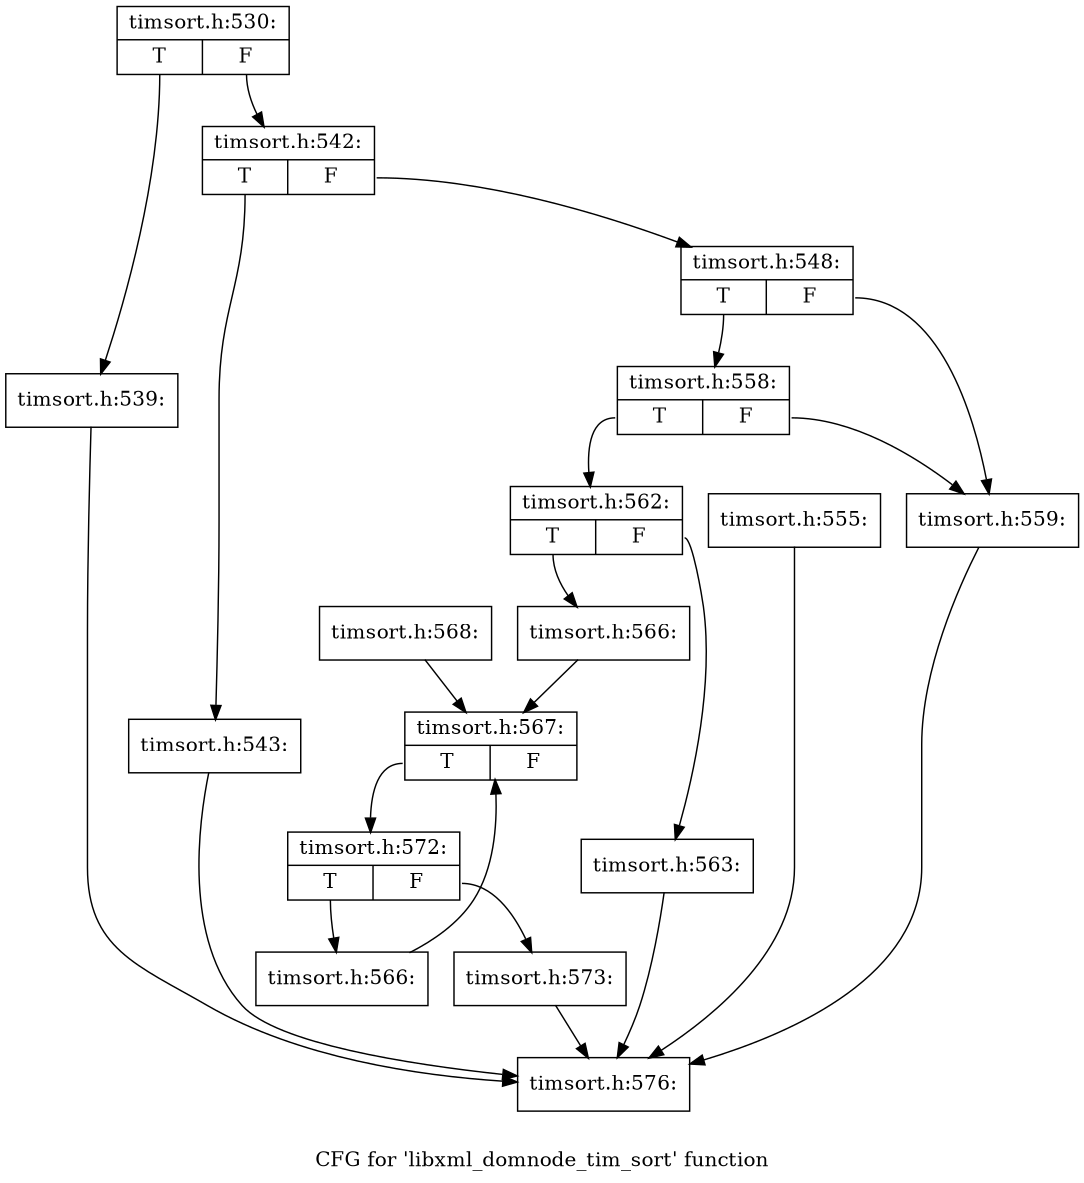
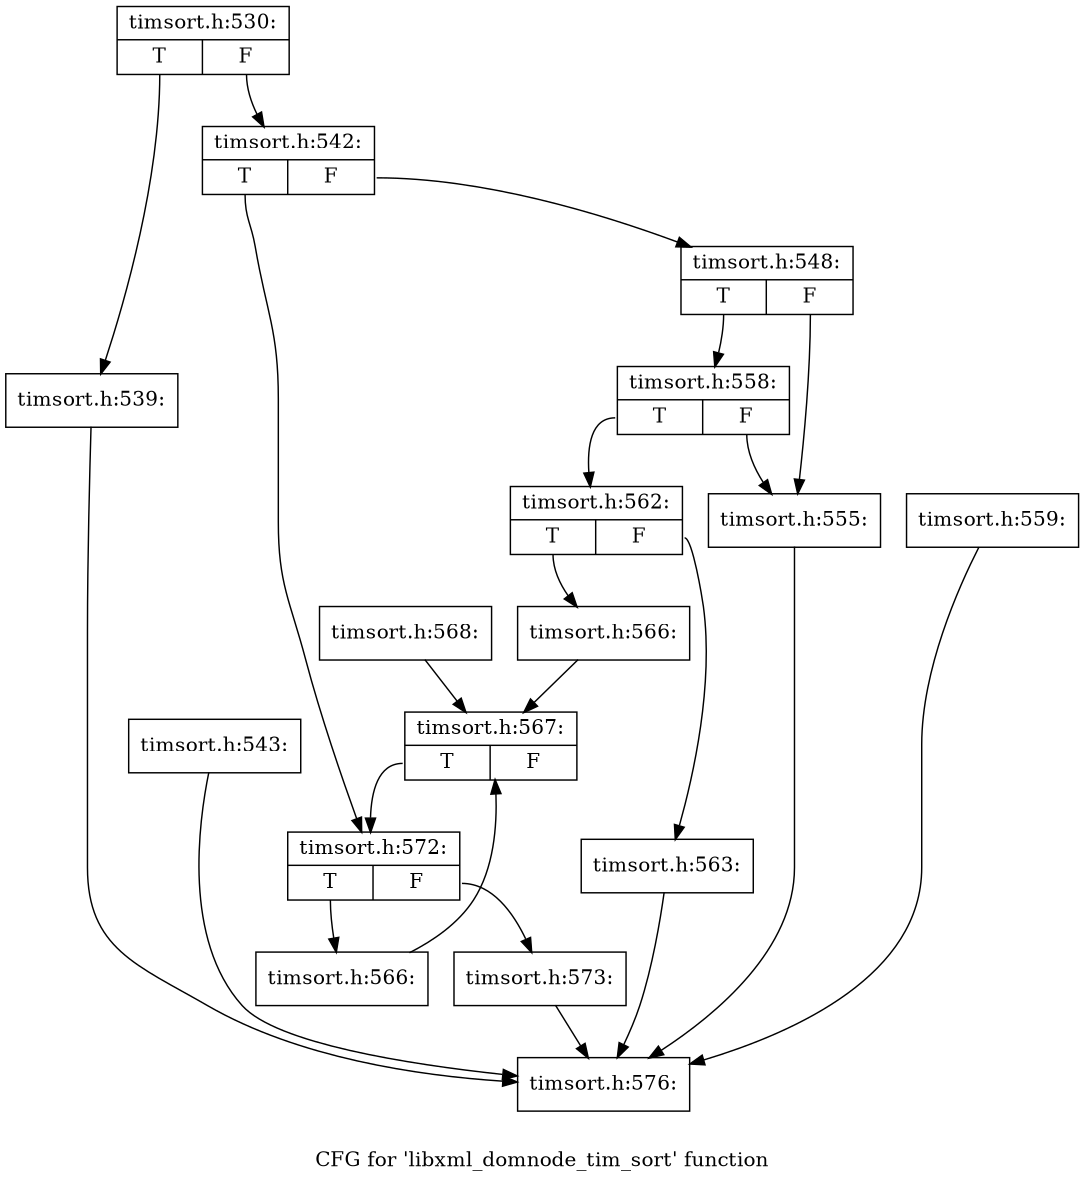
(948, 366) -> (807, 397)
(877, 439) -> (752, 460)
(219, 449) -> (278, 511)
